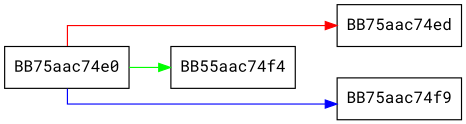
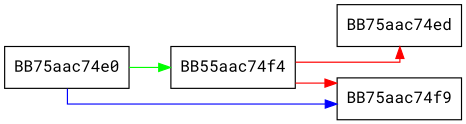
(186, 26) -> (350, 62)
none -> (310, 83)
